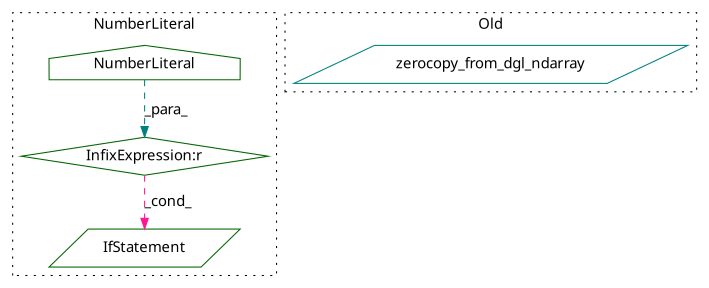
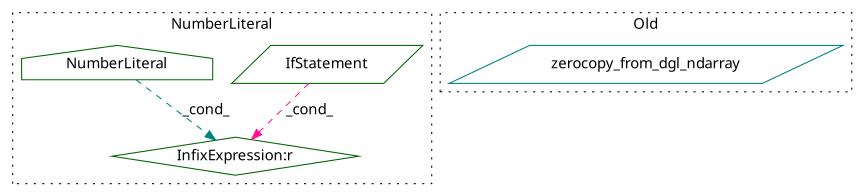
(166, 110) -> (206, 110)
(145, 197) -> (284, 108)
